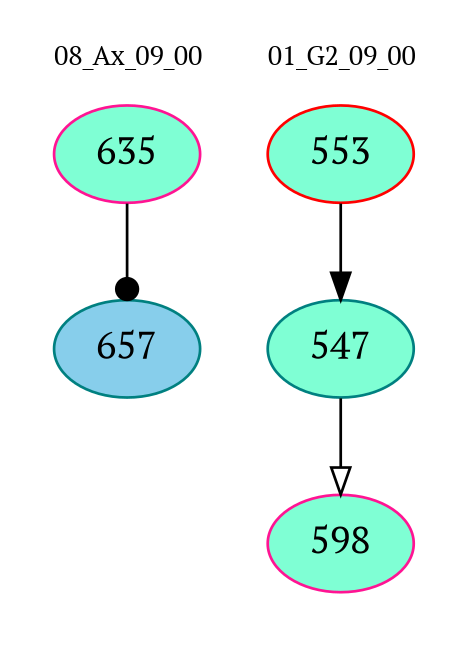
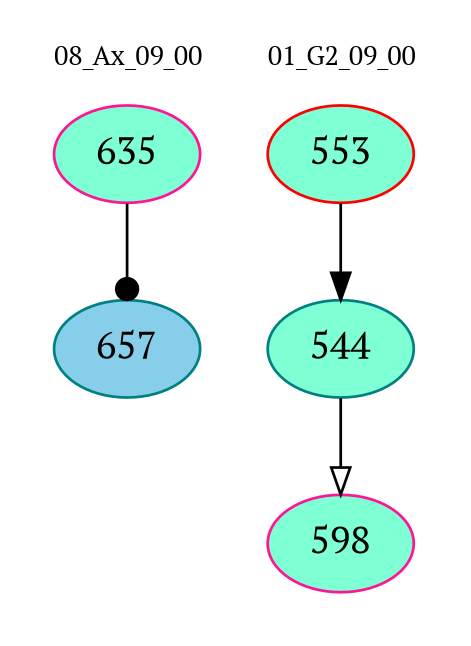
(341, 349) -> (341, 349)
